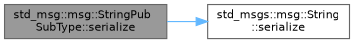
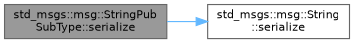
(86, 22) -> (86, 22)
